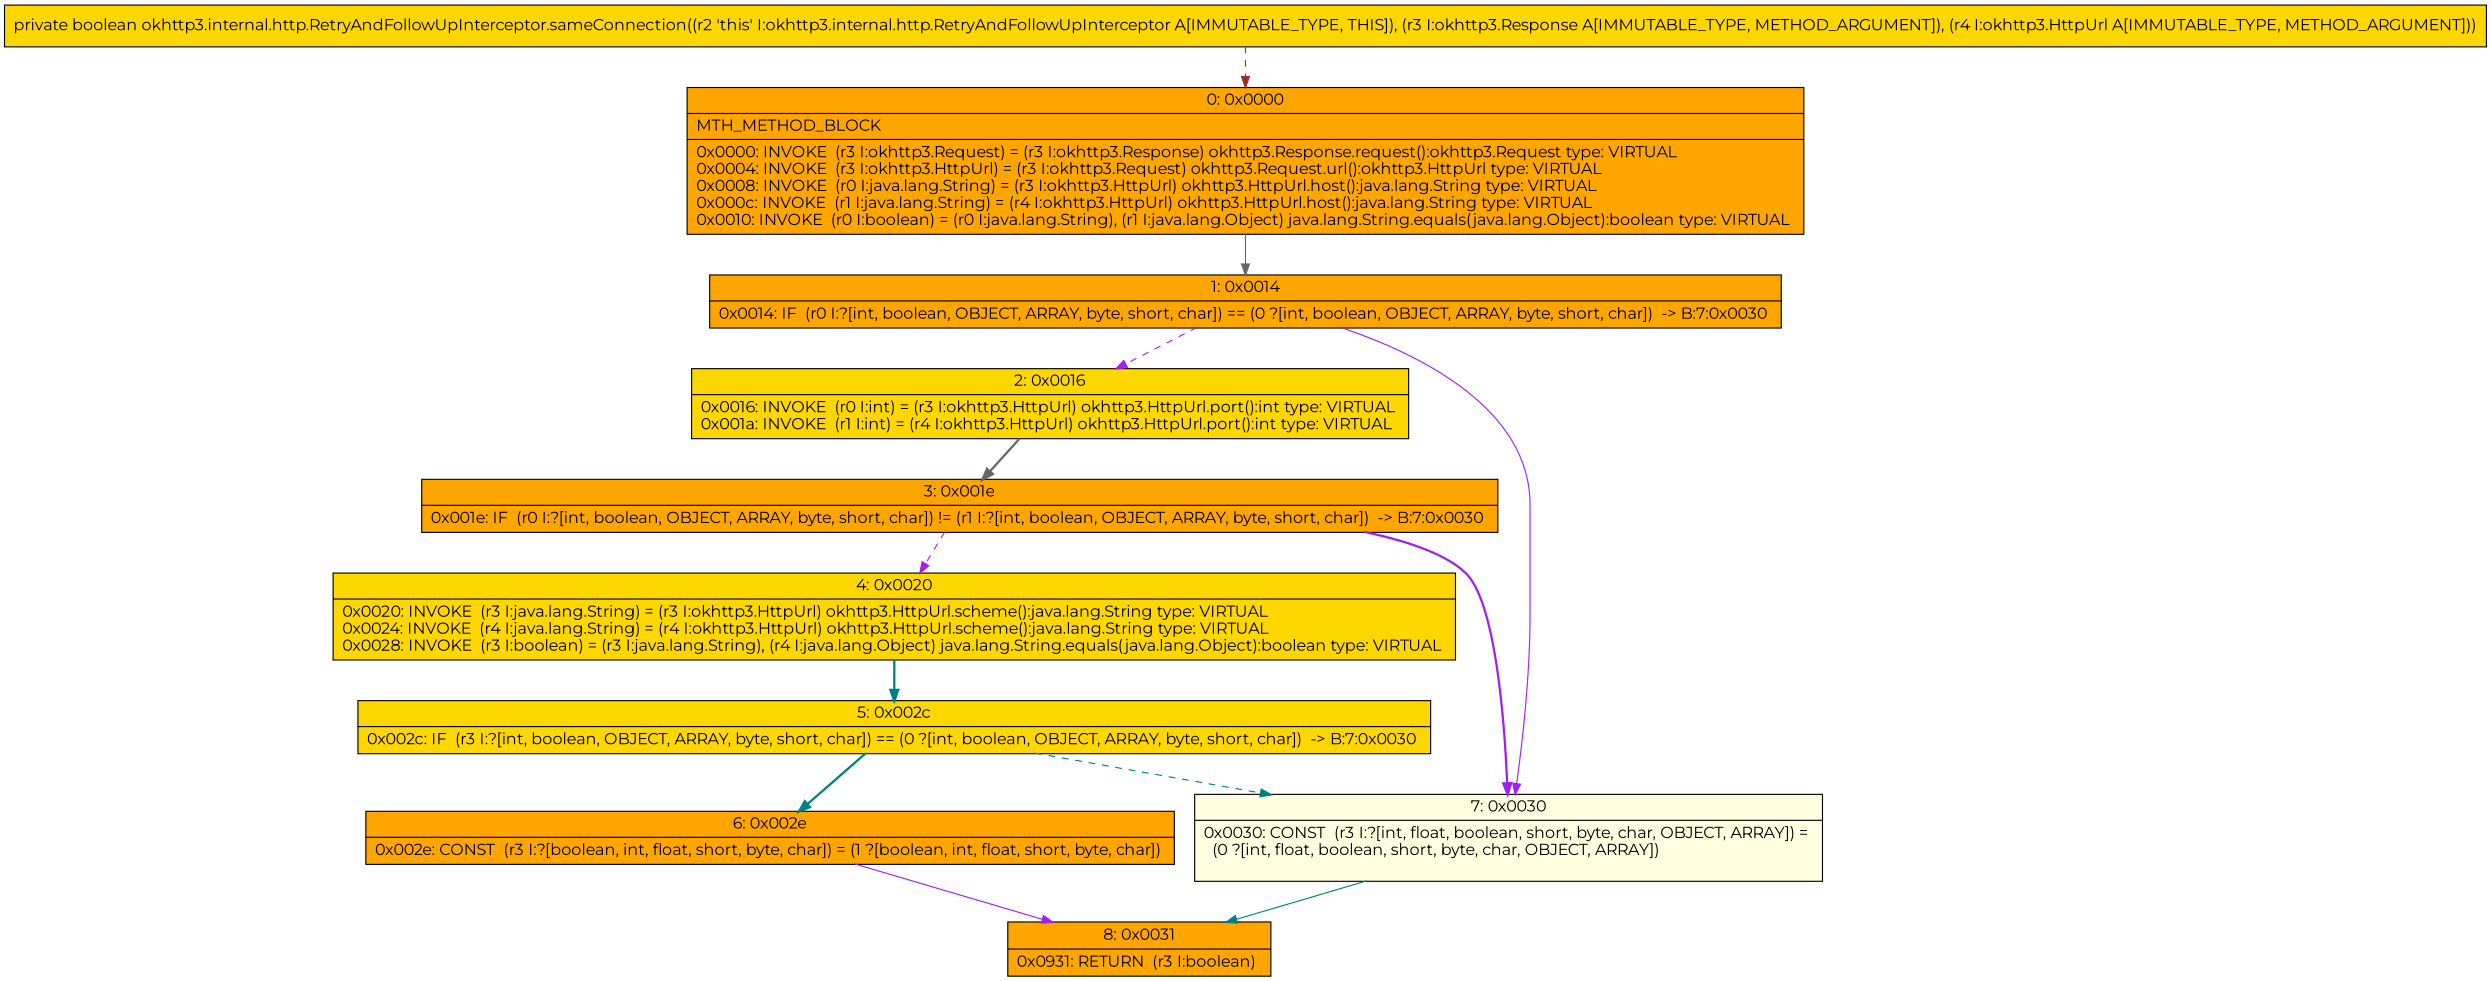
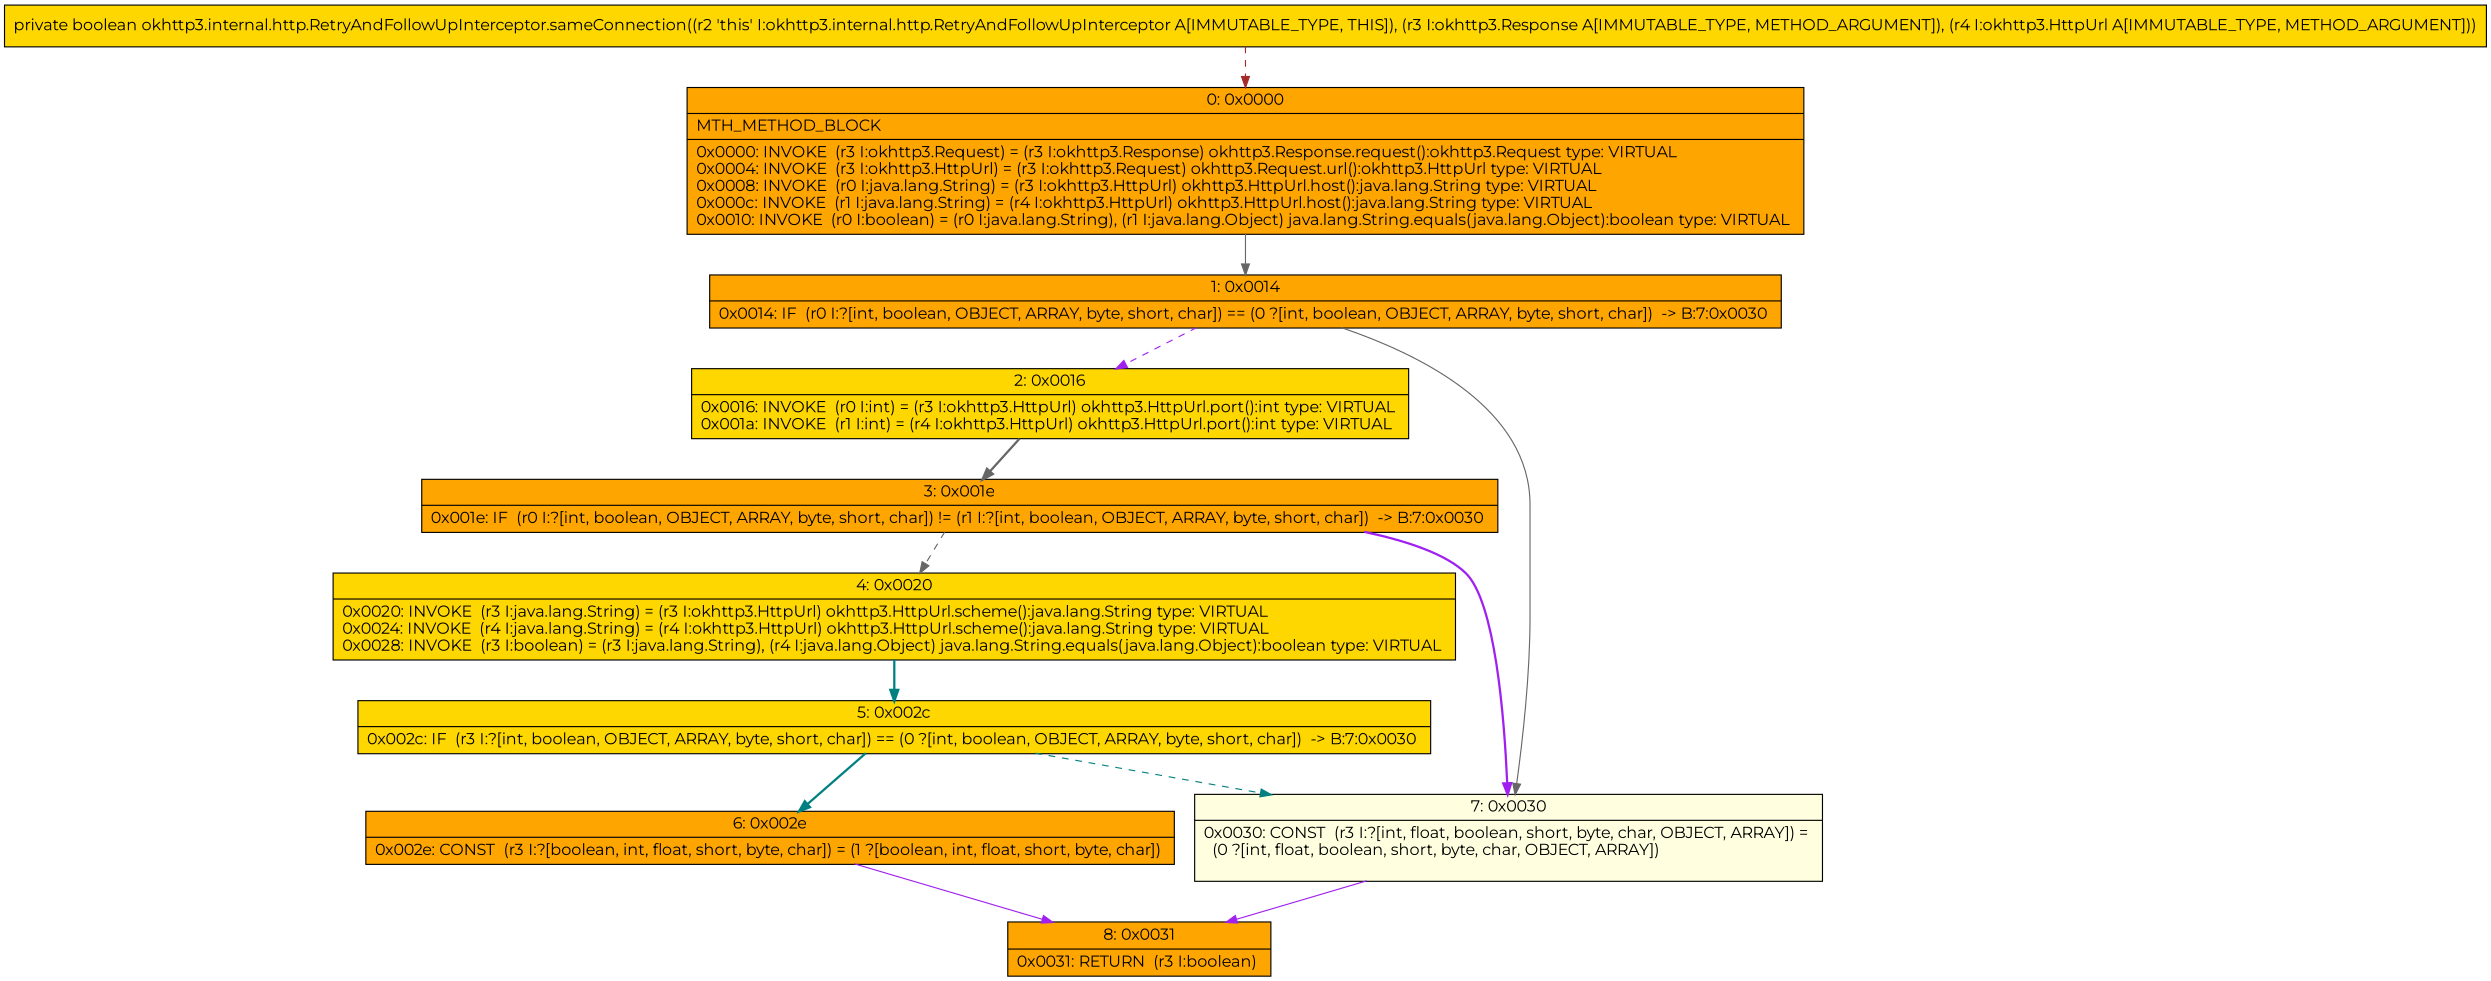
(1530, 506) -> (1530, 506)
(935, 548) -> (935, 548)
(1302, 900) -> (1302, 900)
(1139, 962) -> (1139, 962)
